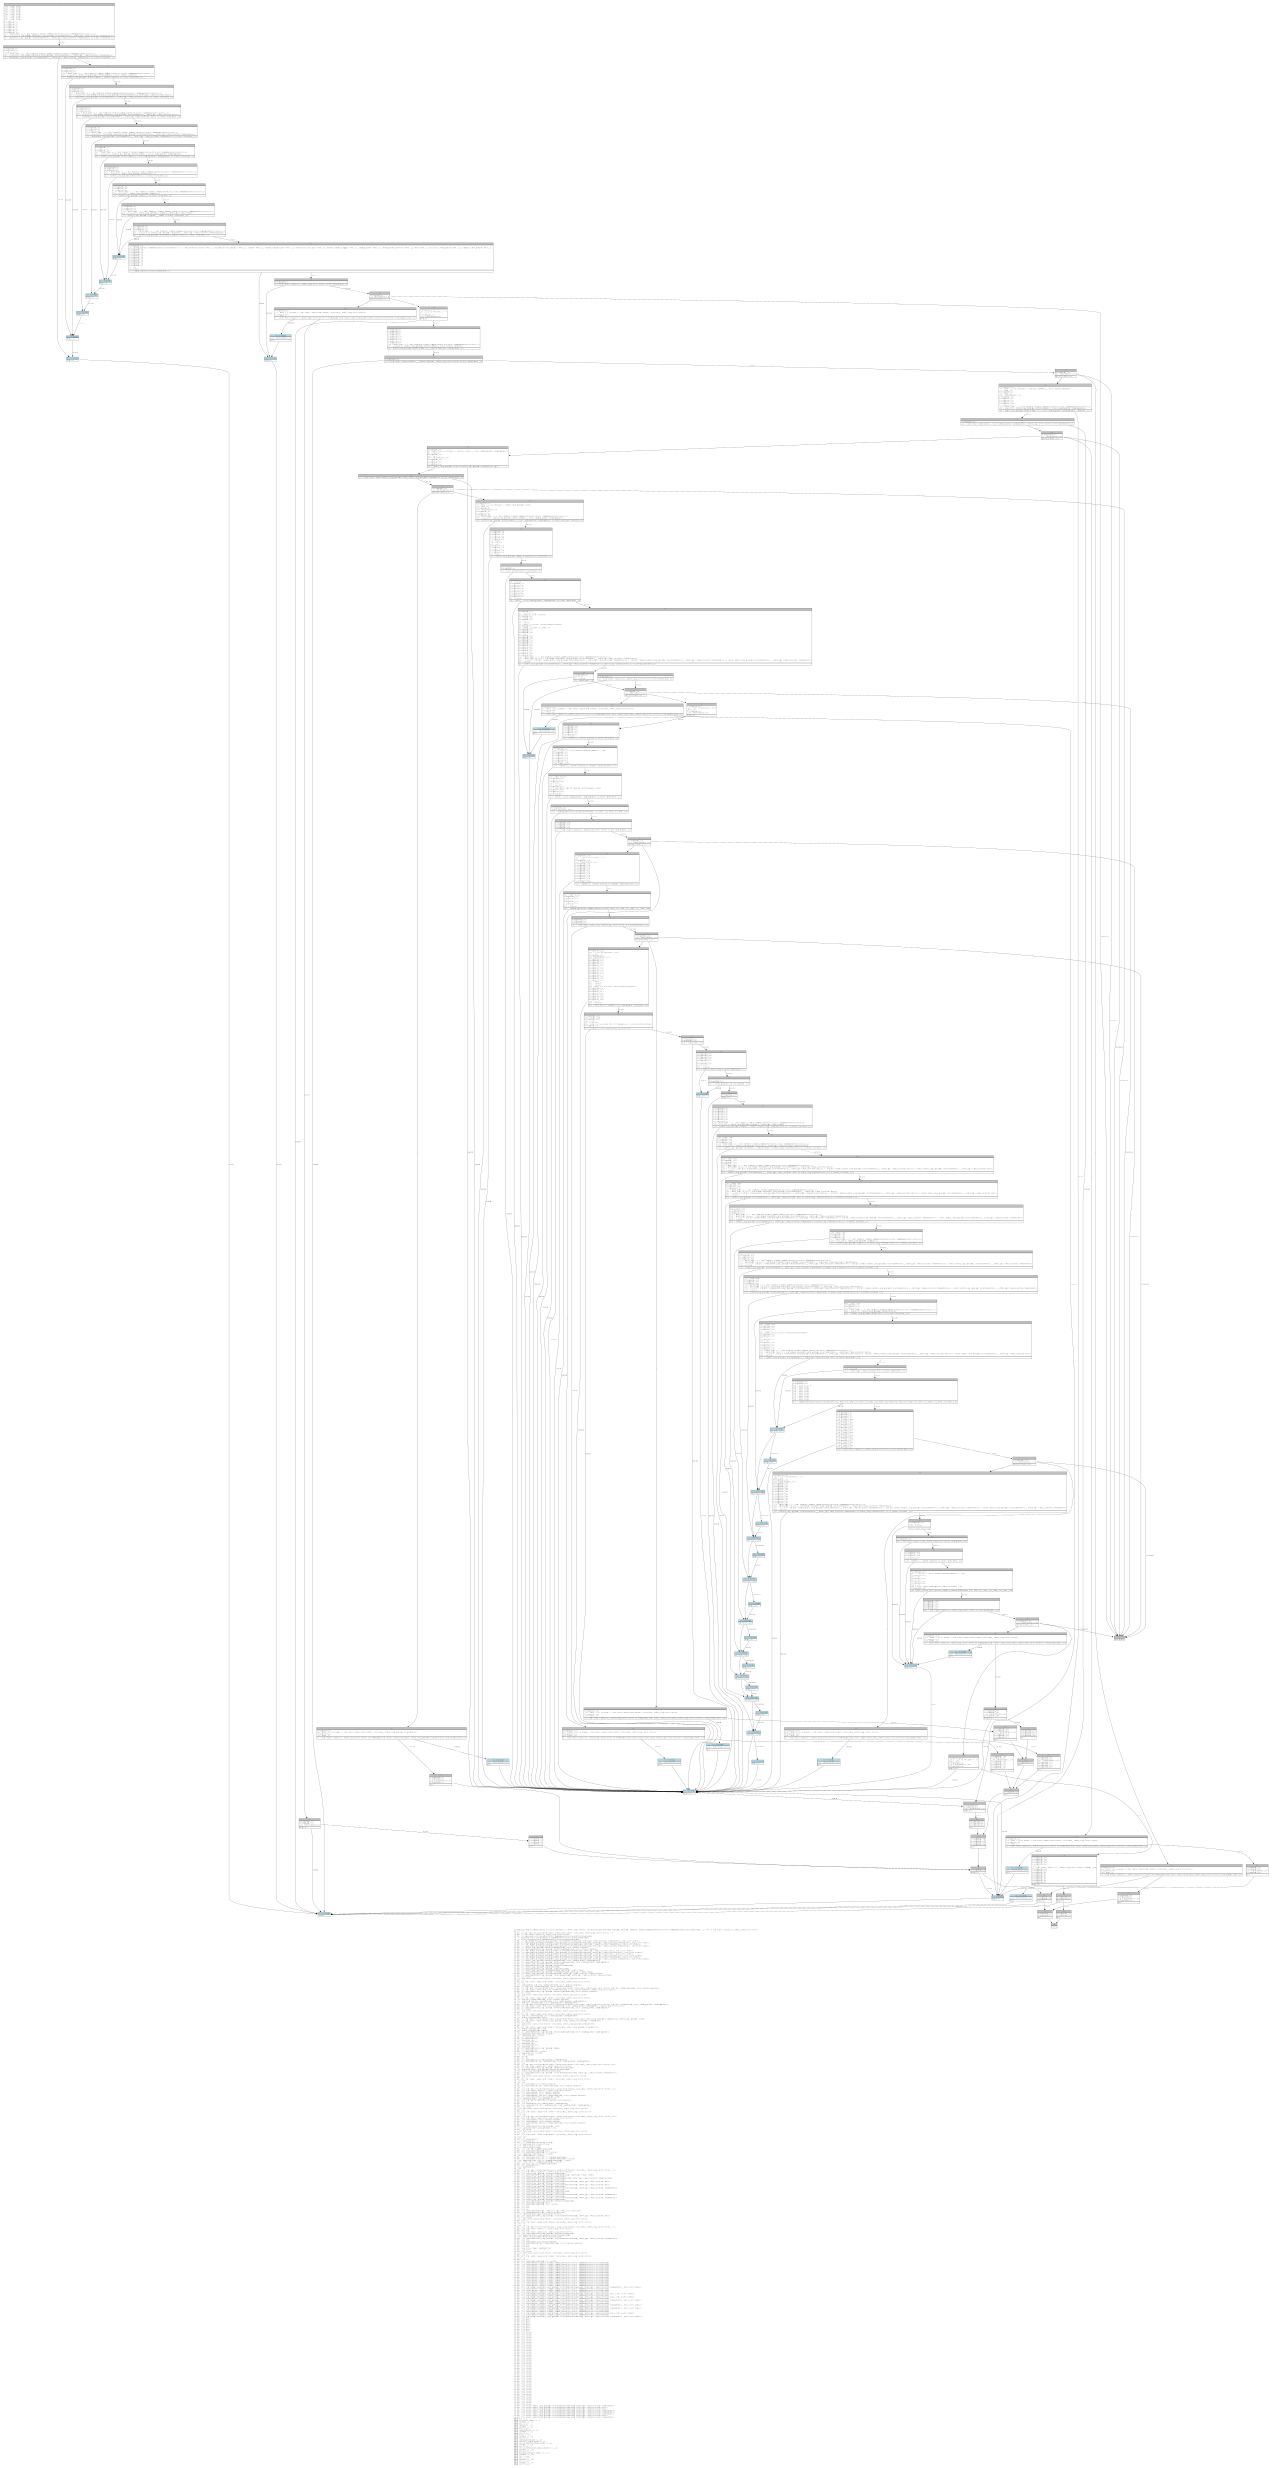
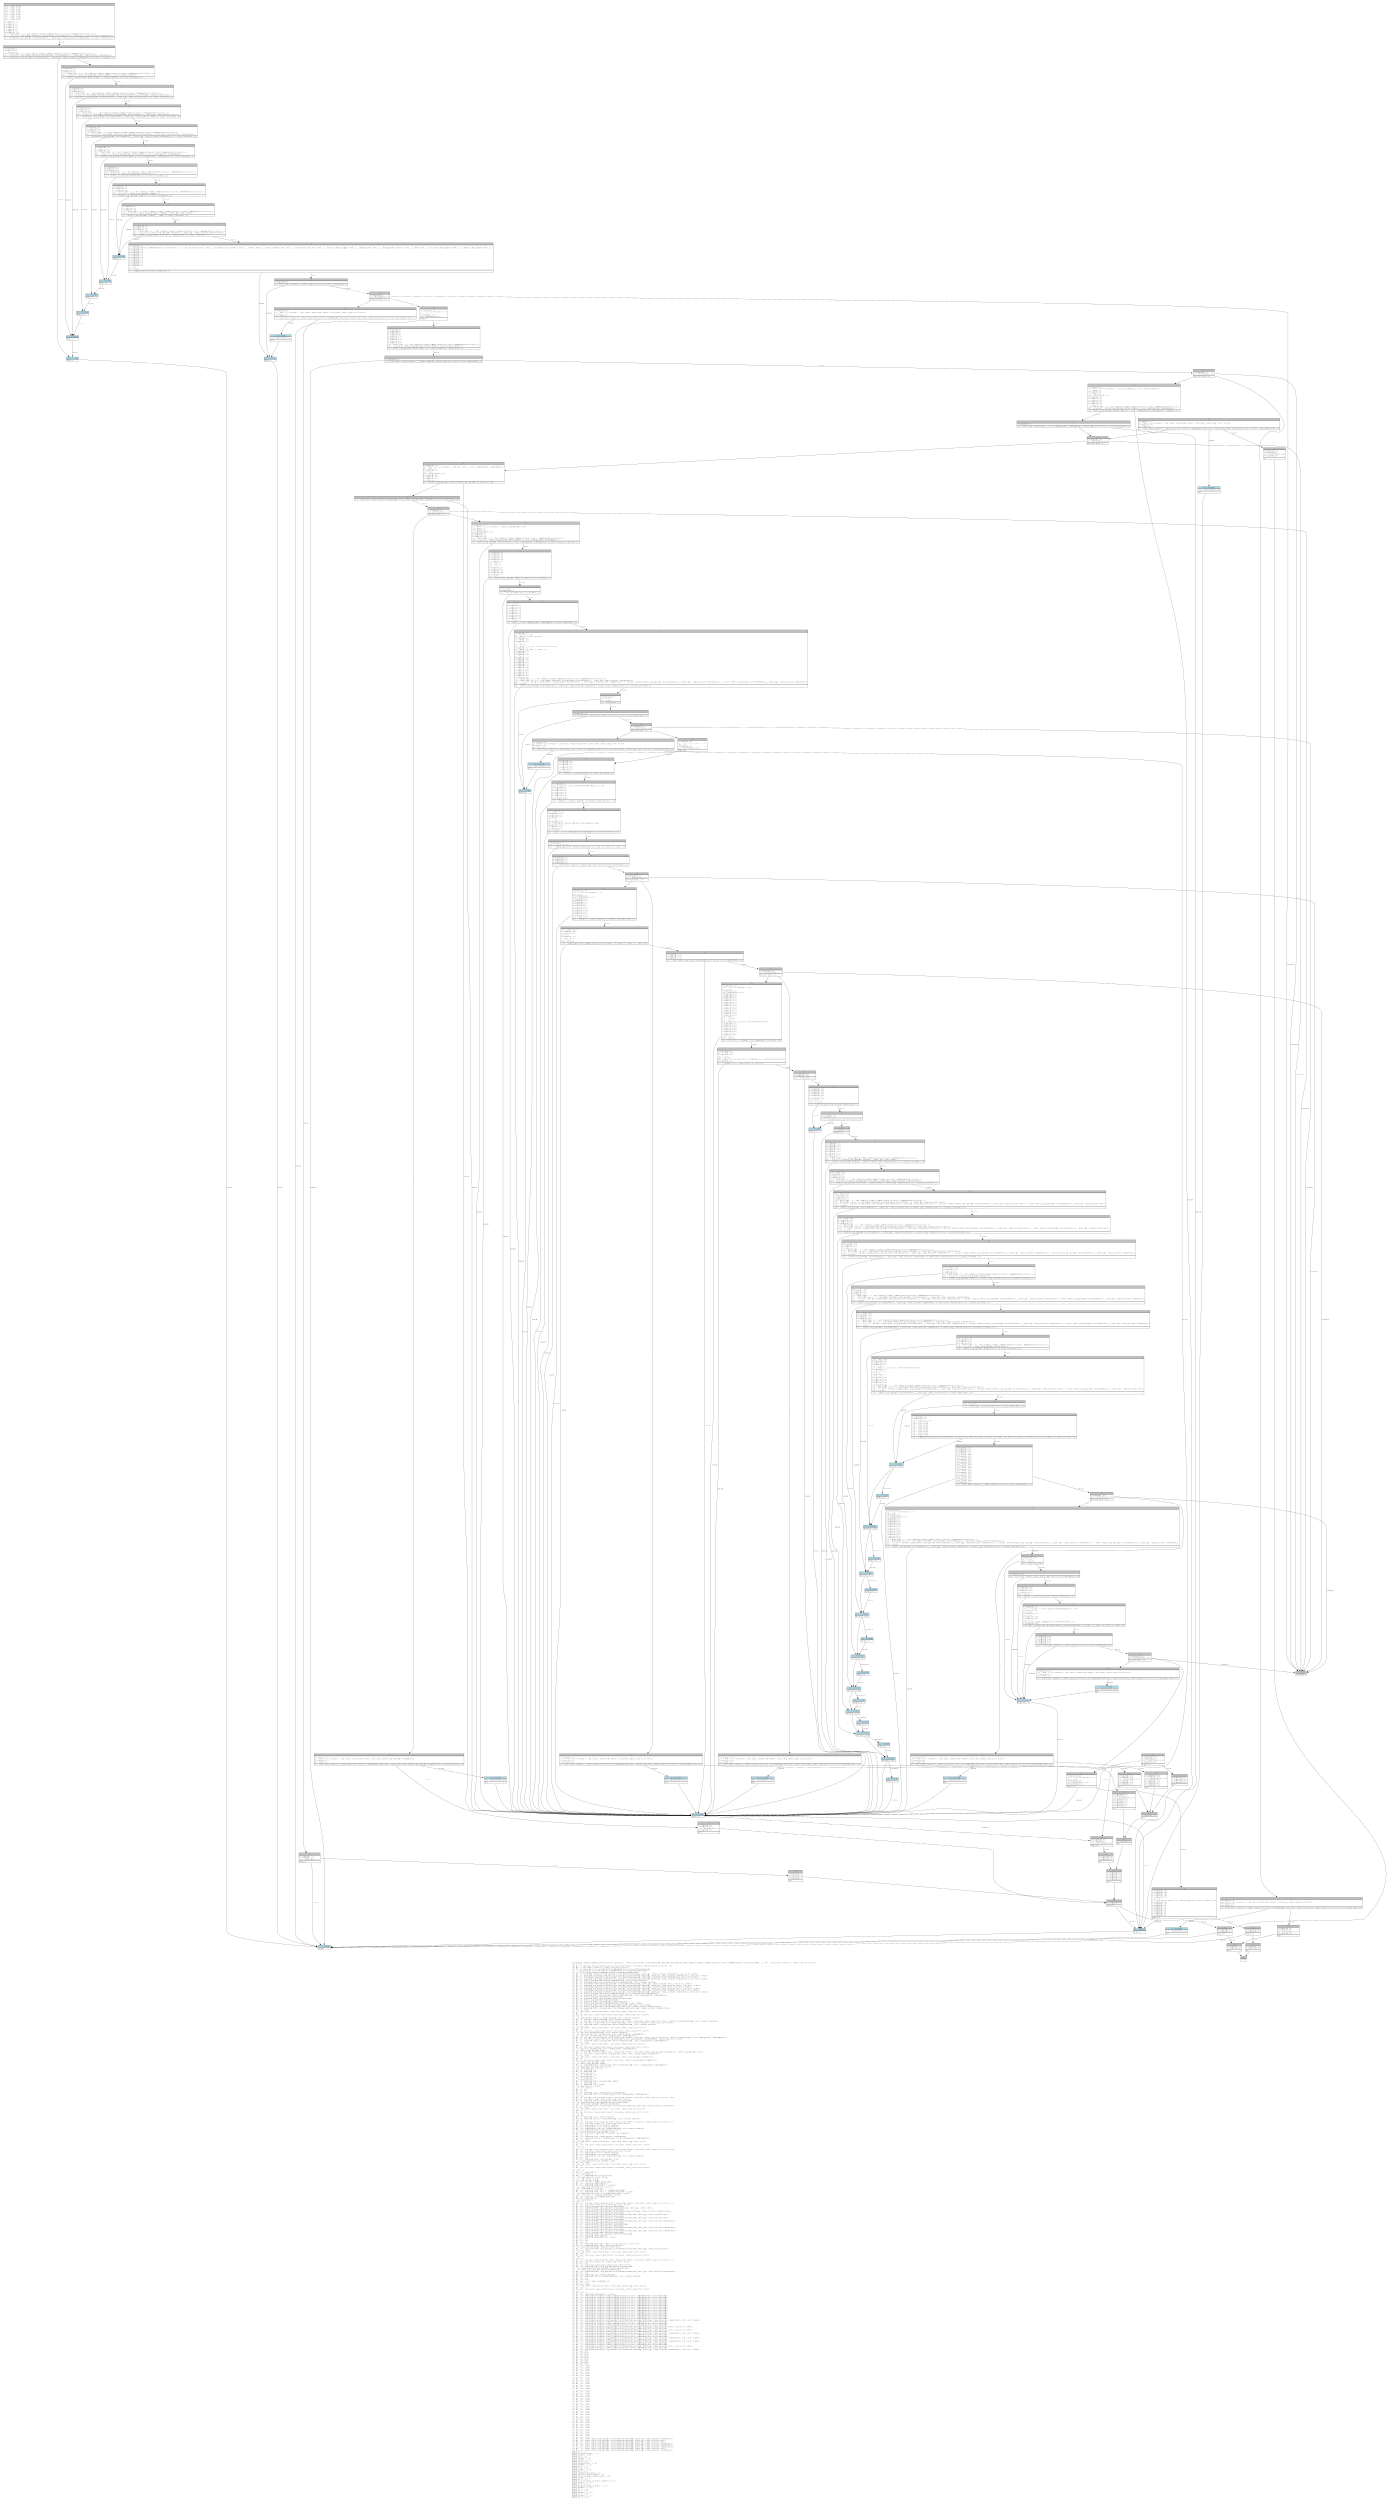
(609, 686) -> (610, 706)
(1091, 1128) -> (1139, 435)
(995, 1675) -> none
(1027, 1779) -> (1152, 1800)
